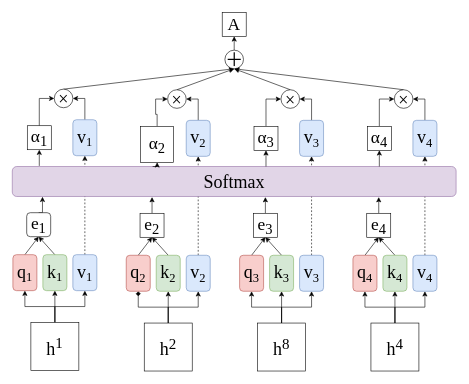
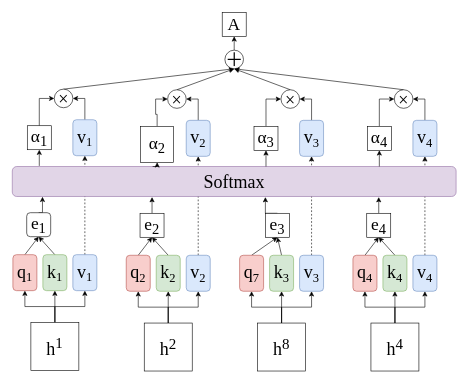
(266, 225) -> (278, 225)
(252, 273) -> (252, 273)
(138, 297) -> (138, 296)
